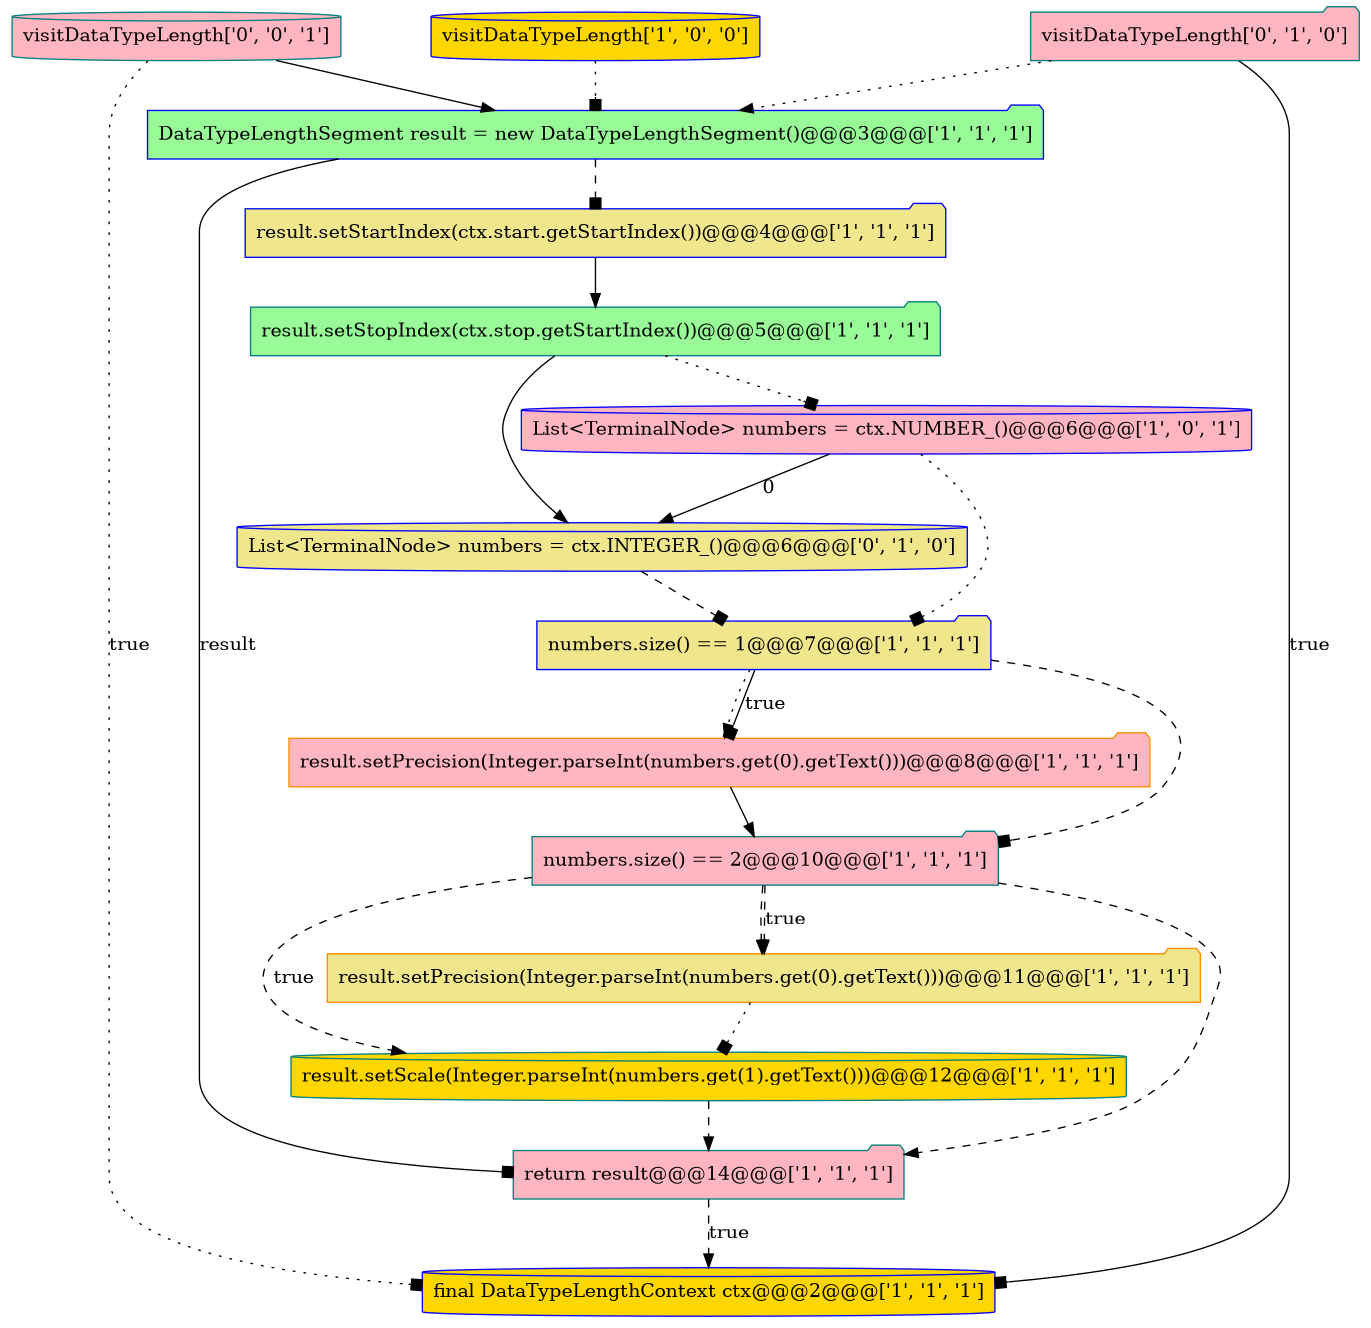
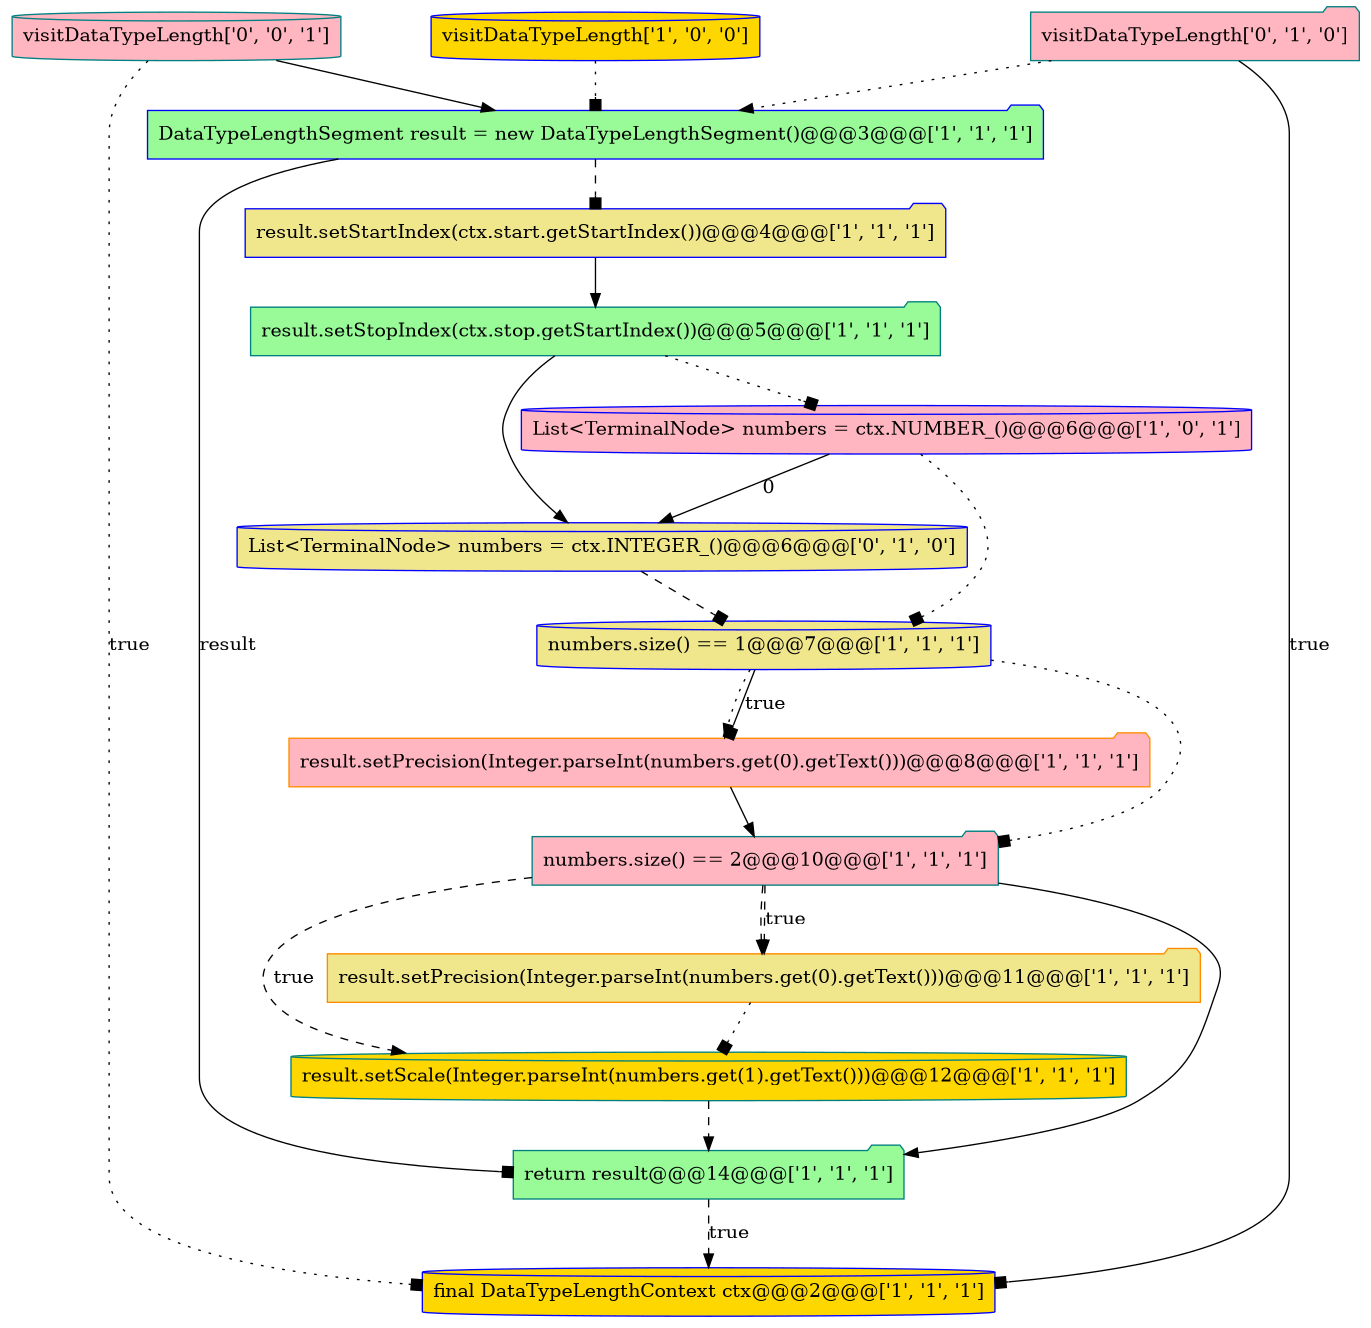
(764, 645) -> (764, 645)
(1179, 739) -> (1179, 739)
(1200, 1037) -> (1200, 1037)
(709, 1175) -> (709, 1175)
